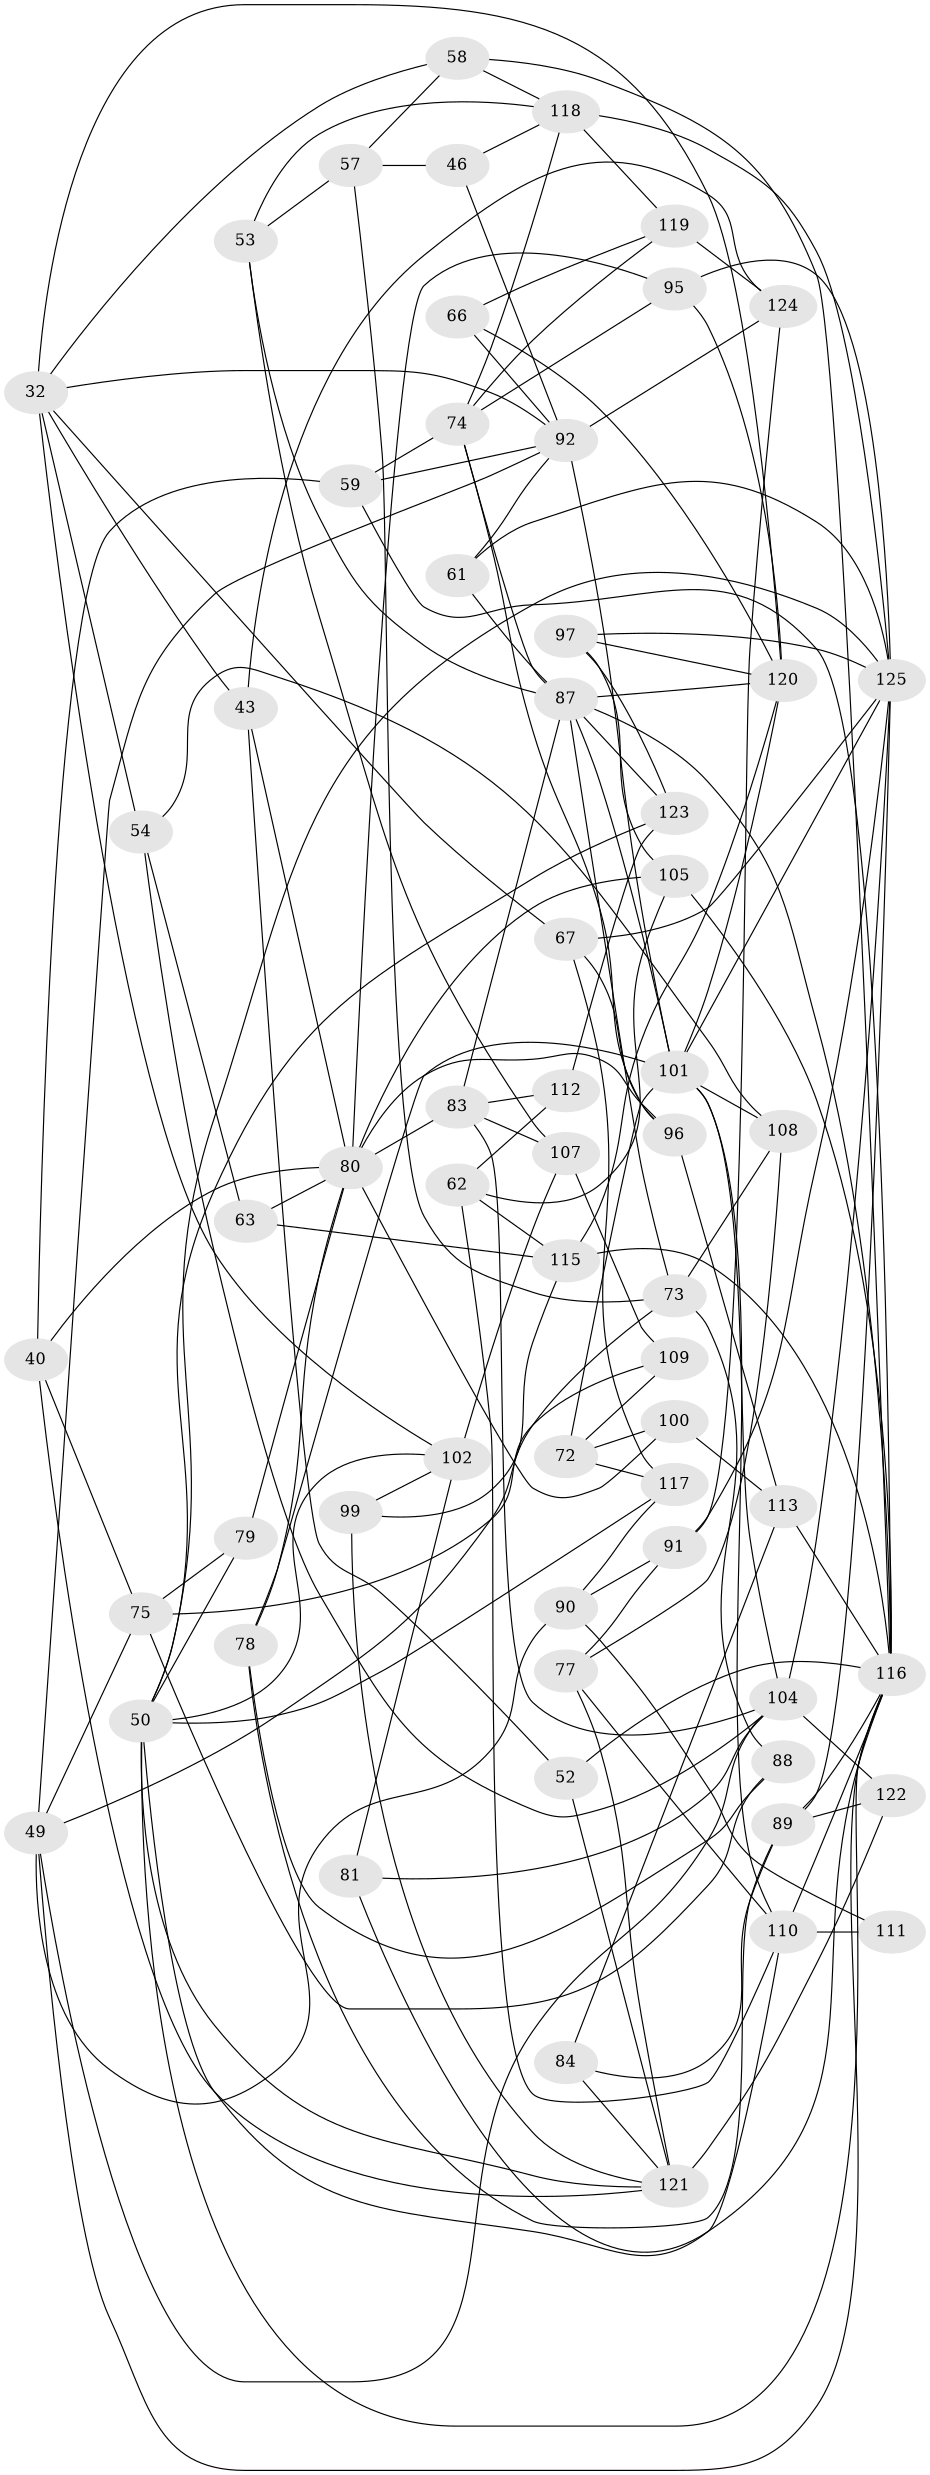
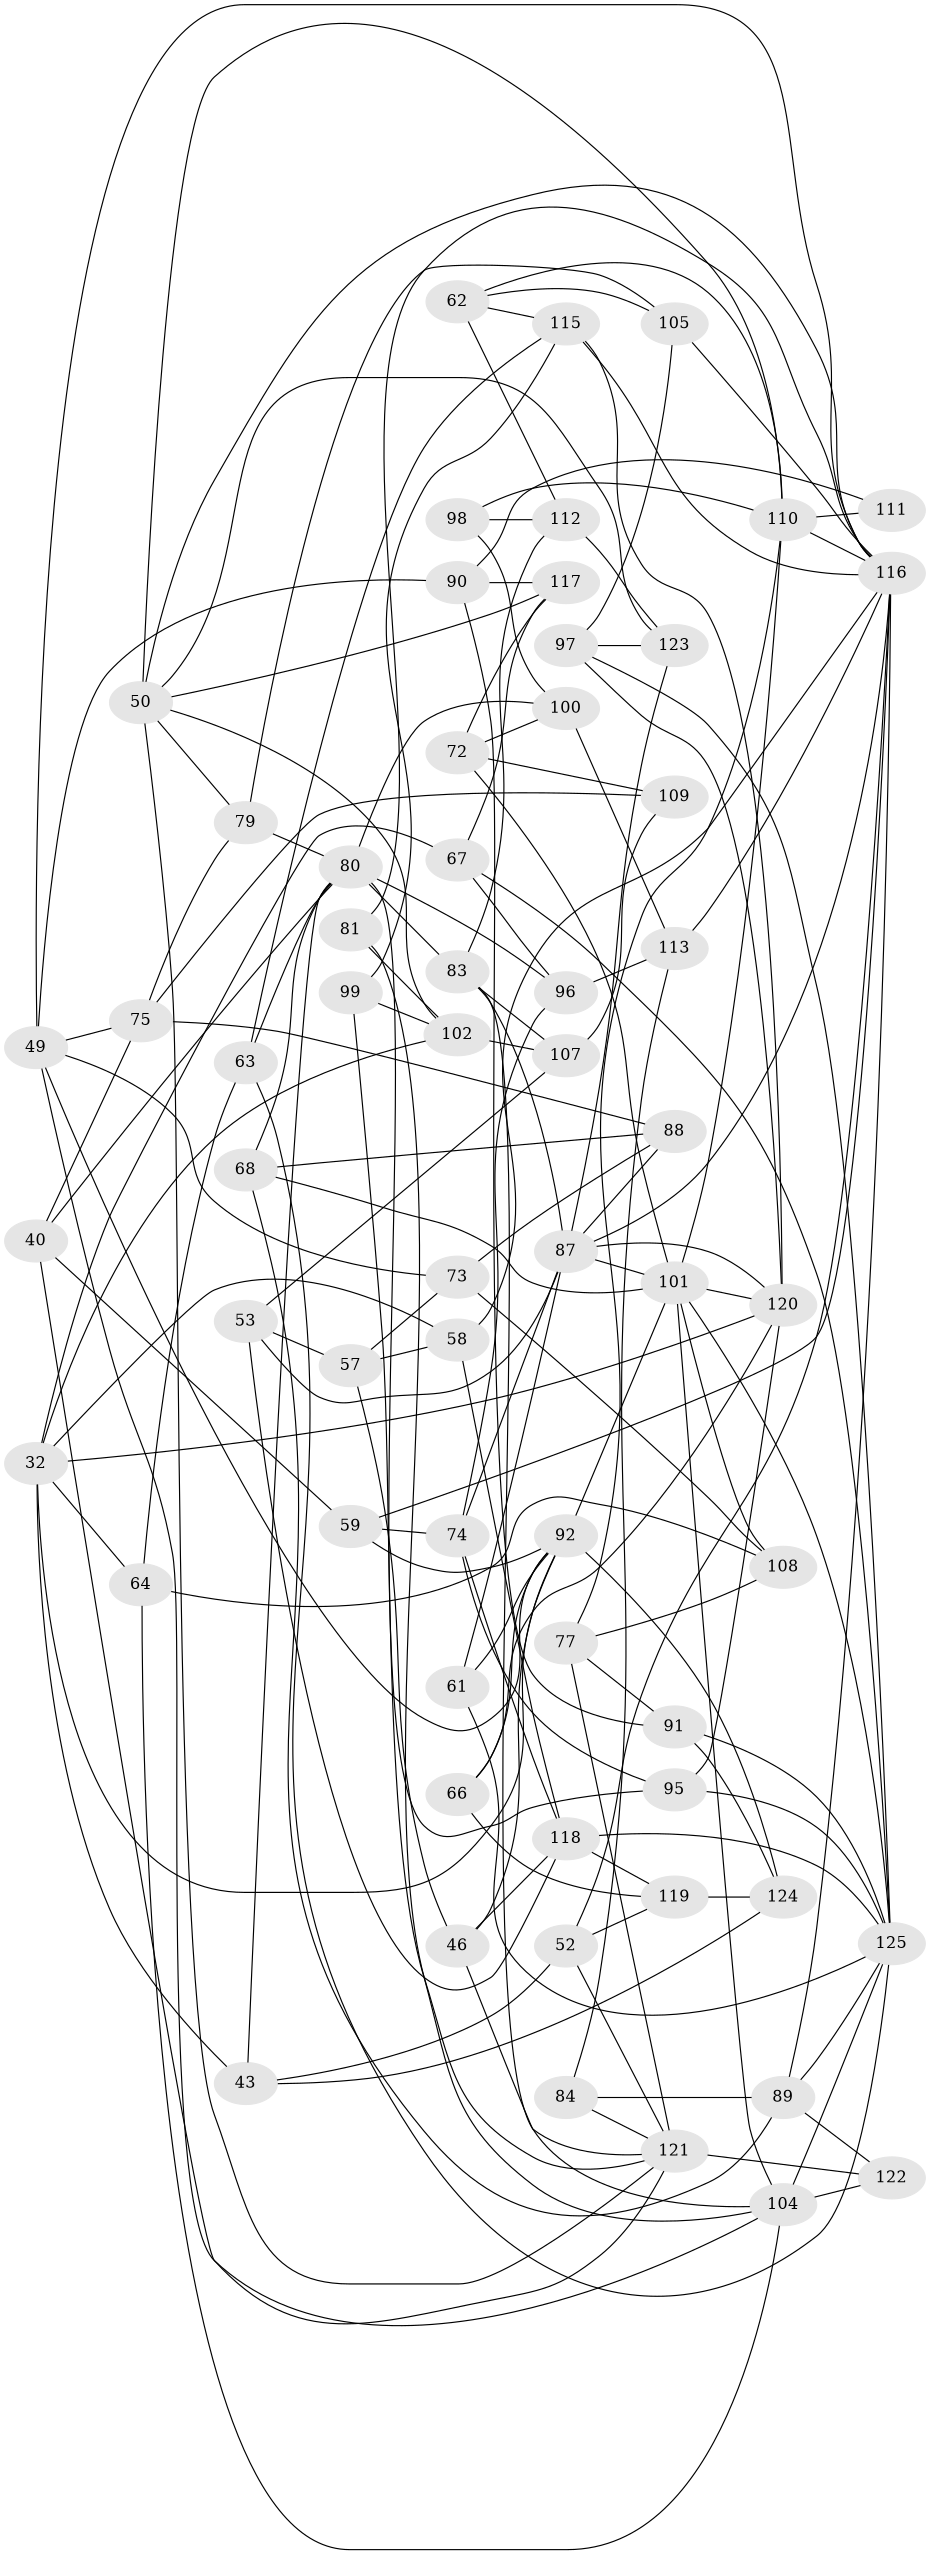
(557, 318) -> (618, 1922)
none -> (457, 520)
(141, 832) -> (141, 1585)
(275, 922) -> (304, 1860)
(464, 970) -> (345, 411)
(632, 1110) -> (620, 1191)
(246, 1645) -> (246, 1170)
none -> (512, 2081)
